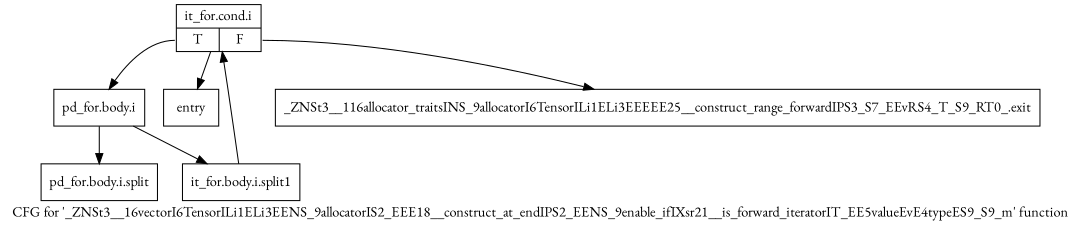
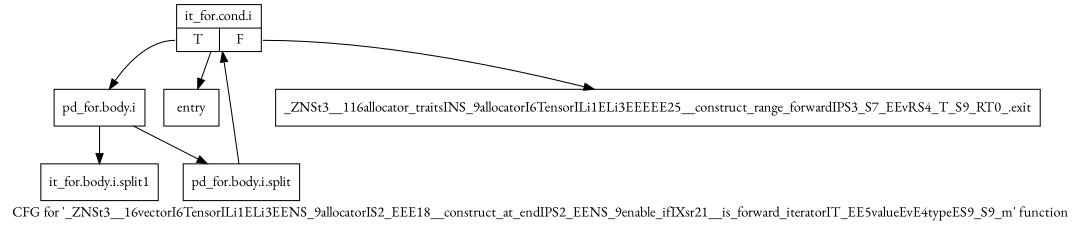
(231, 113) -> (232, 113)
